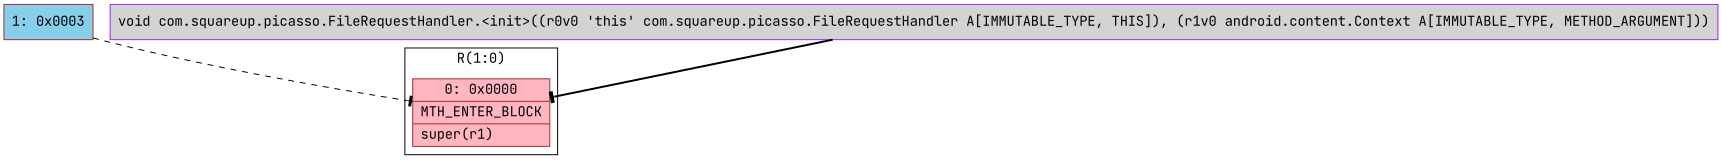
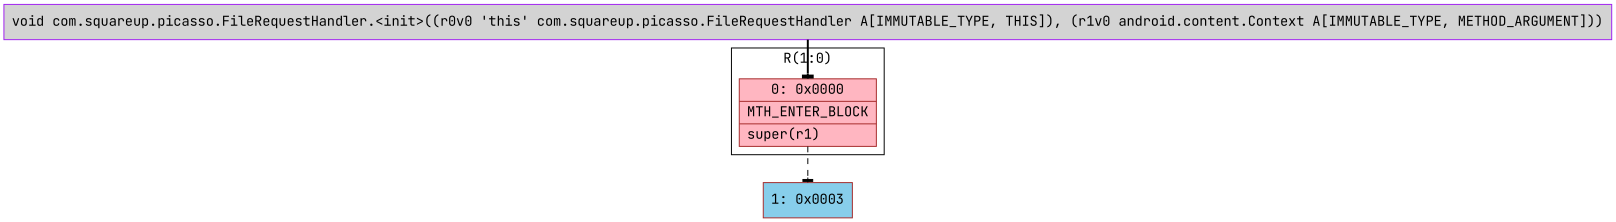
(250, 73) -> (808, 162)
